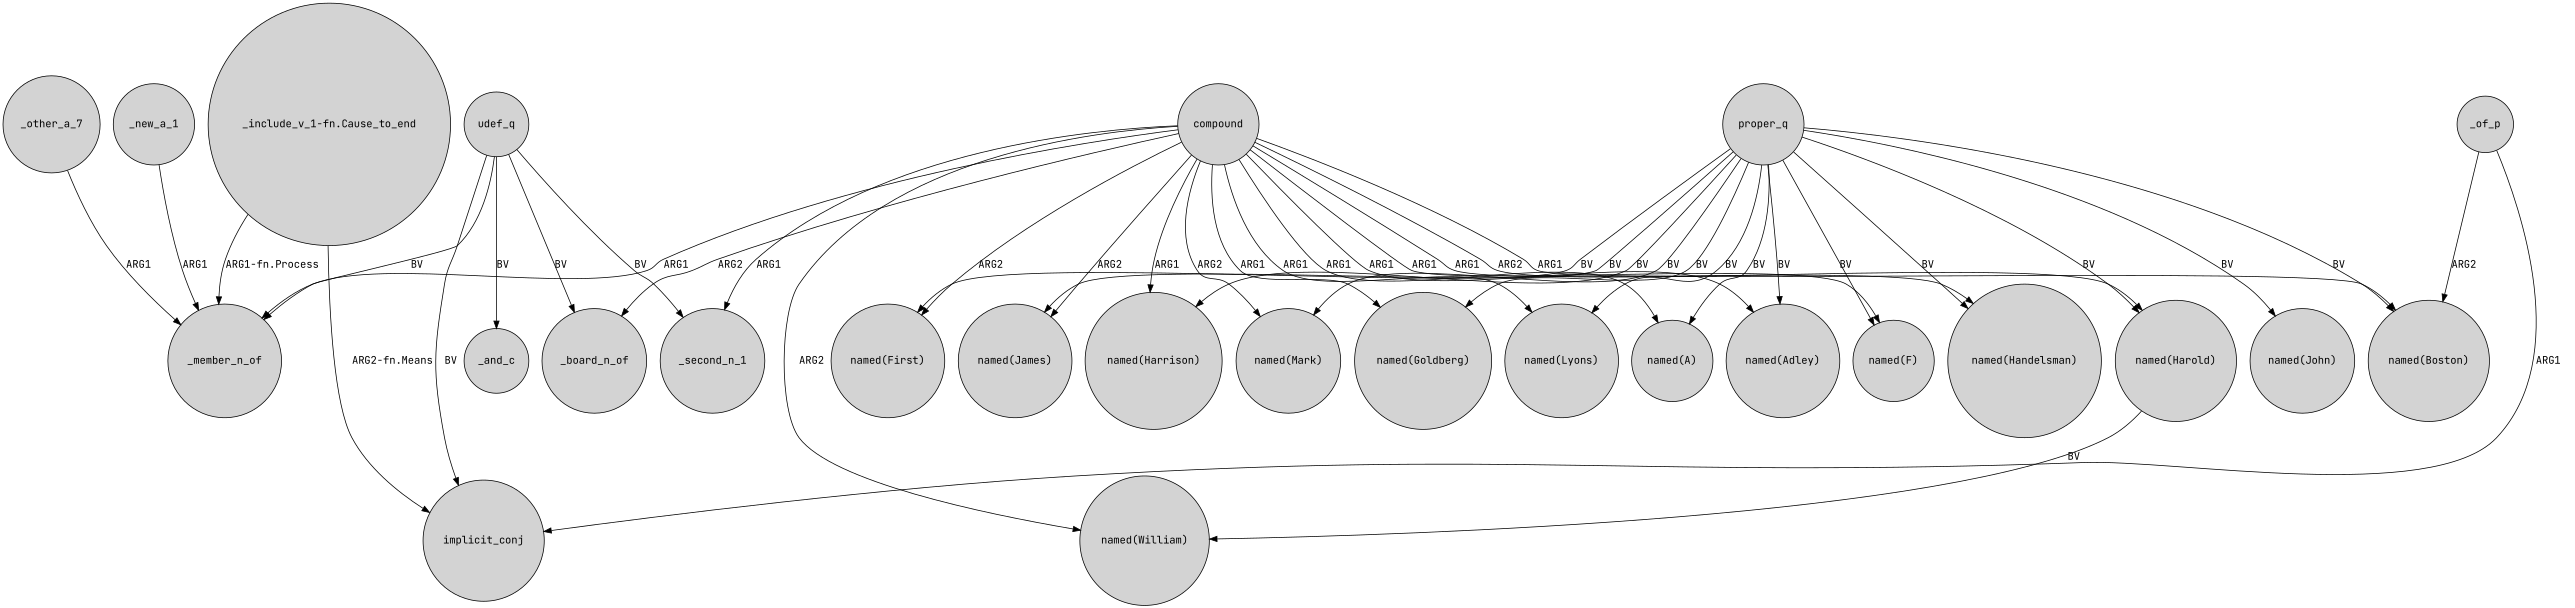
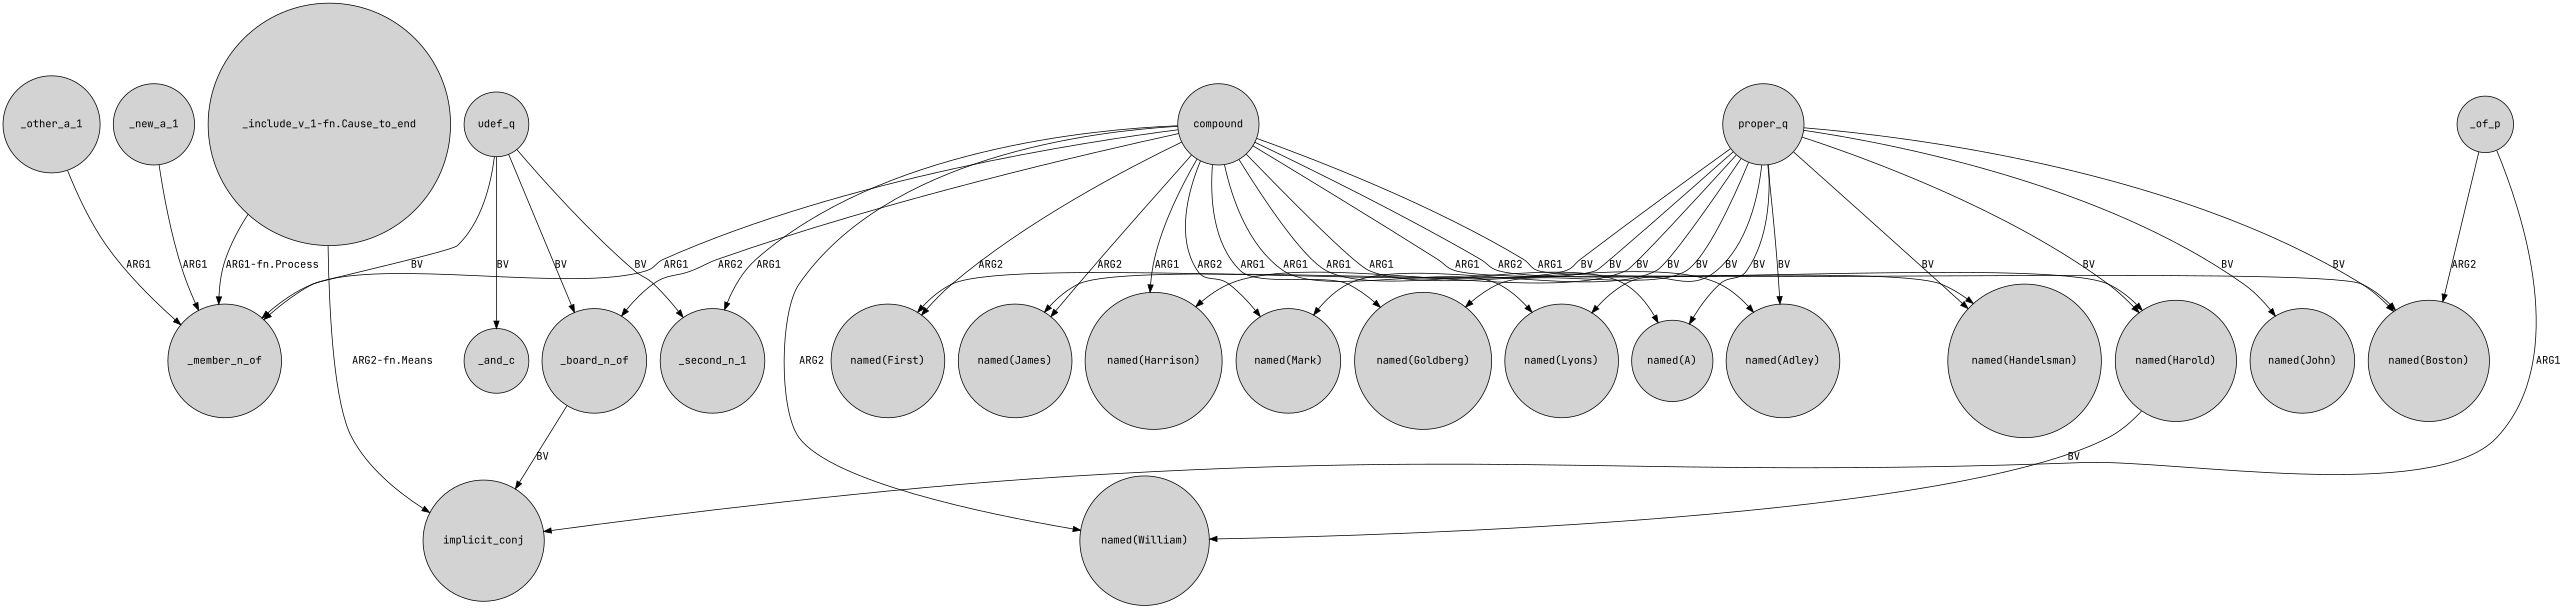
(52, 124) -> (52, 124)
(440, 314) -> (543, 444)
(1894, 361) -> none
